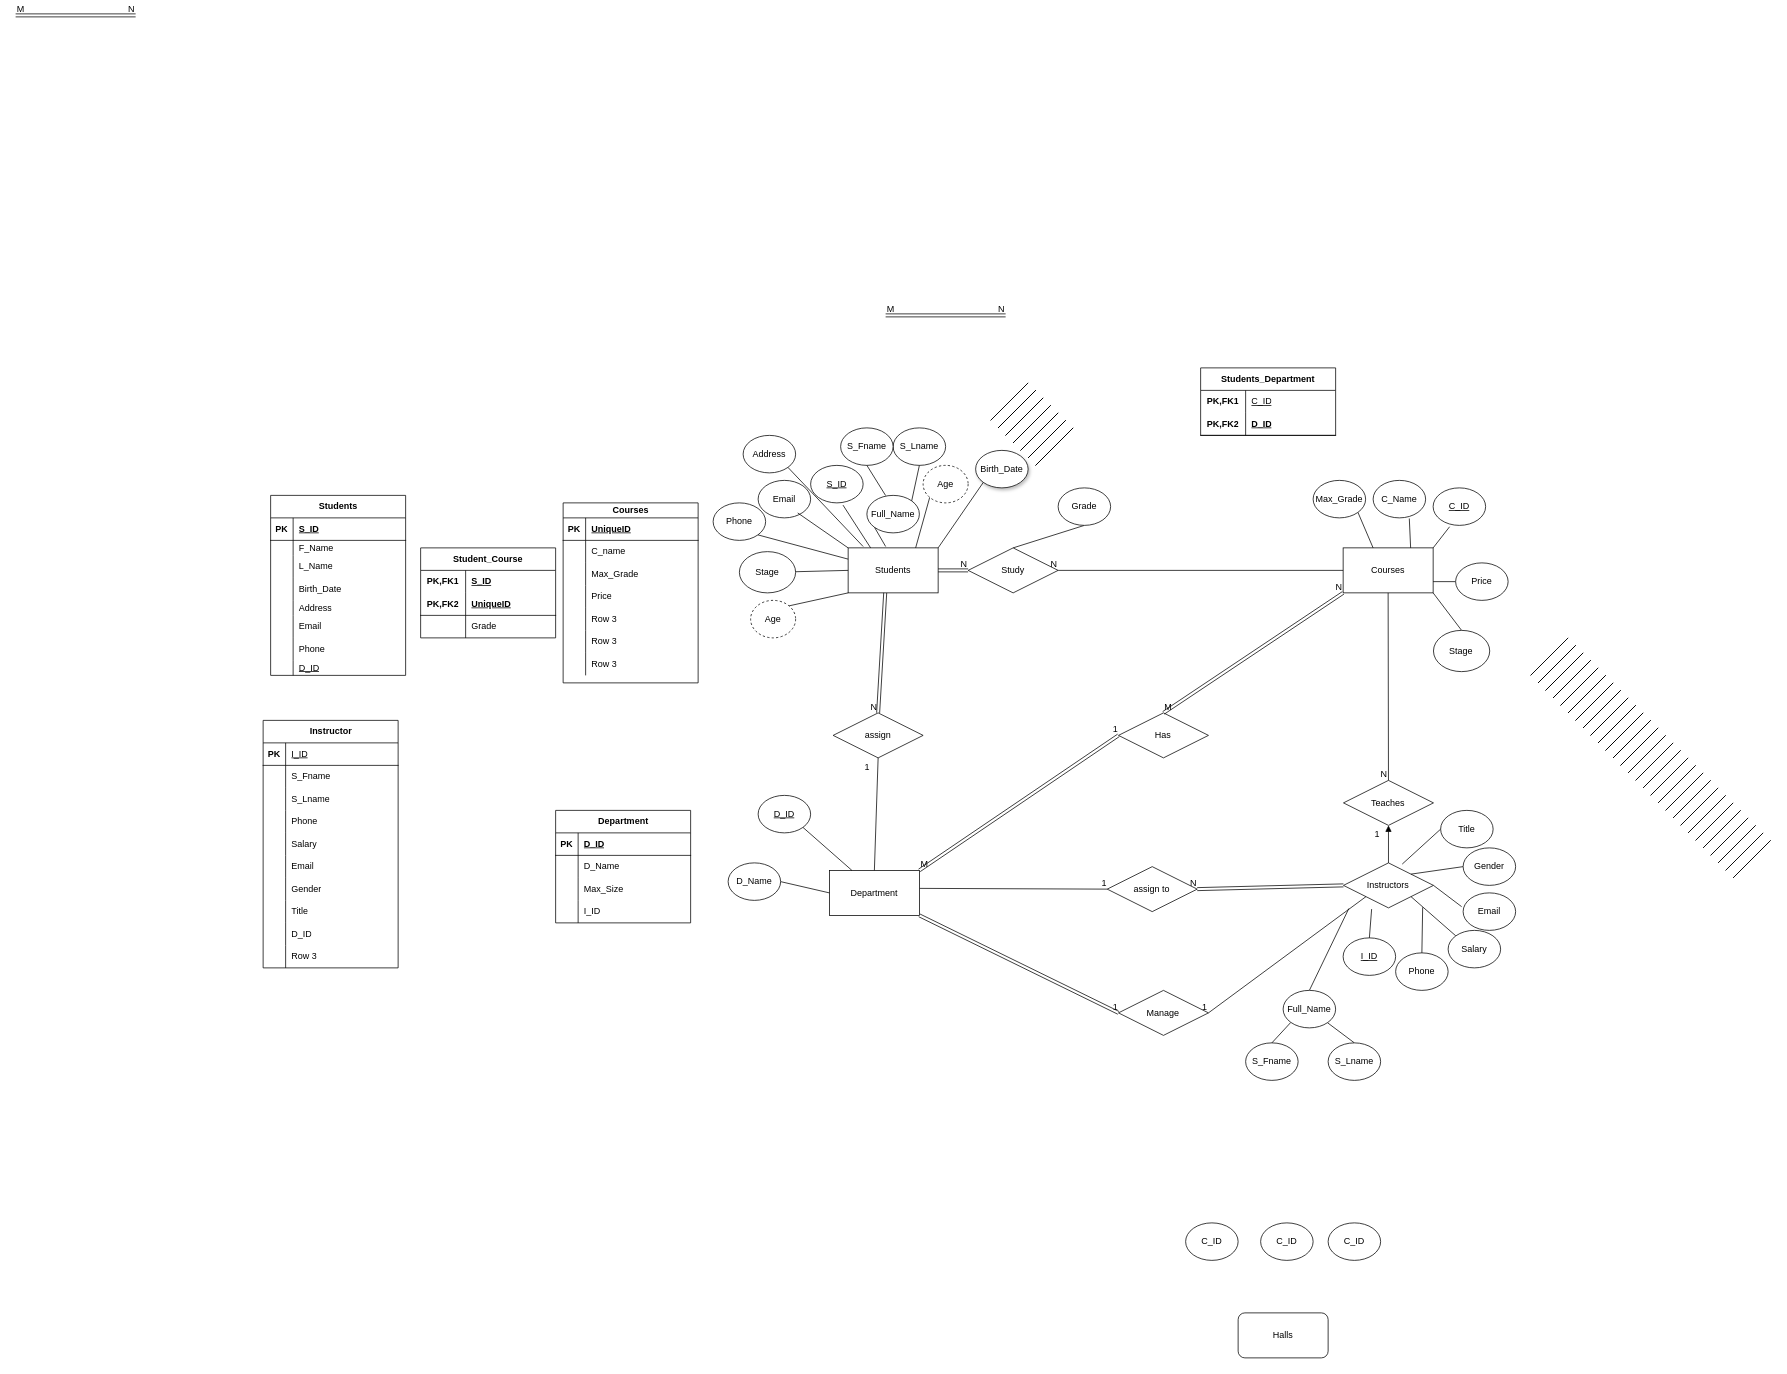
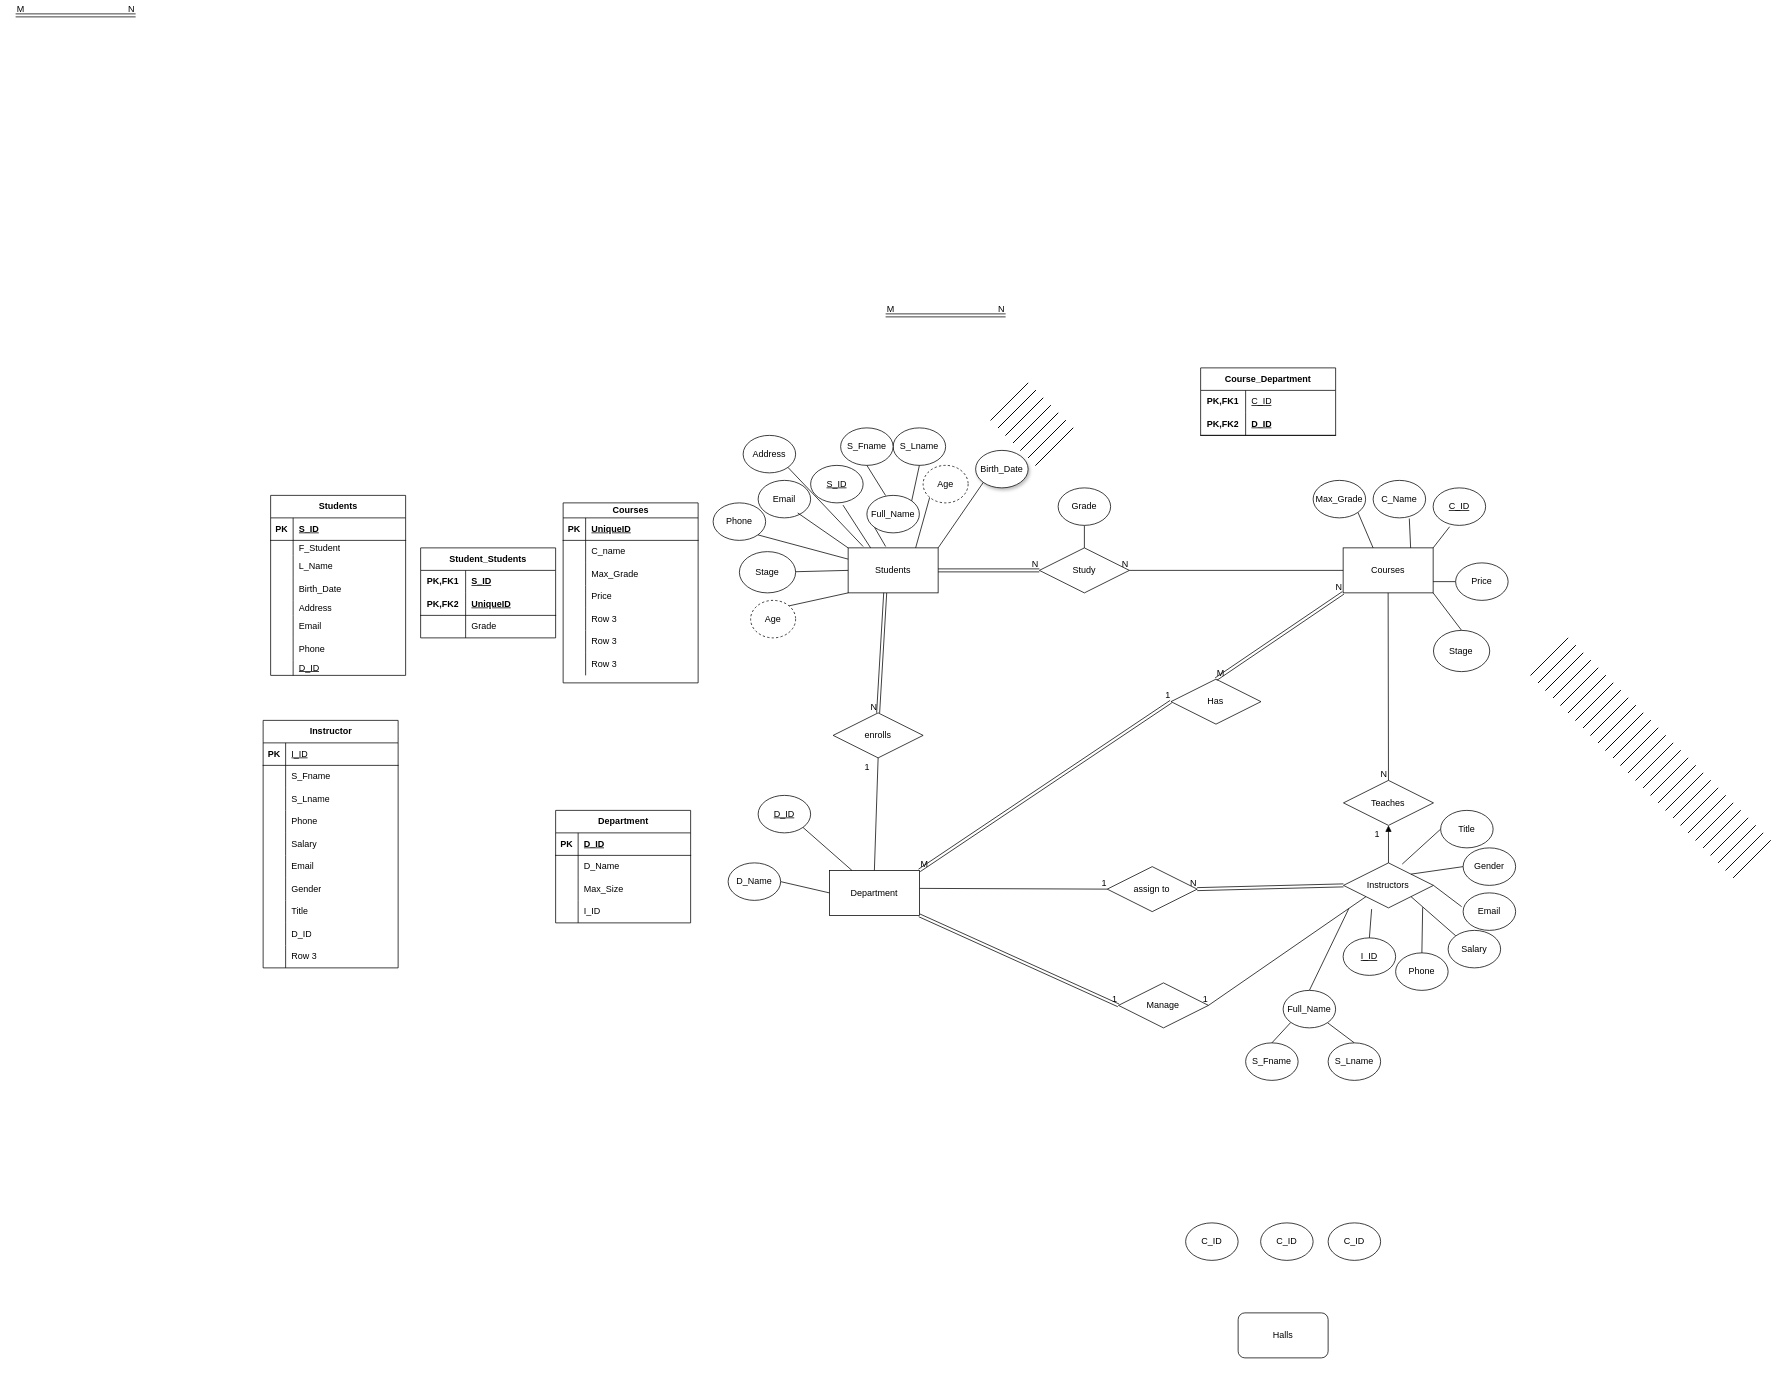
(1268, 379) -> (1268, 379)
(314, 548) -> (322, 548)
(488, 559) -> (488, 559)
(1013, 570) -> (1084, 570)
(878, 735) -> (878, 735)
(1163, 735) -> (1216, 702)
(1163, 1013) -> (1163, 1005)
